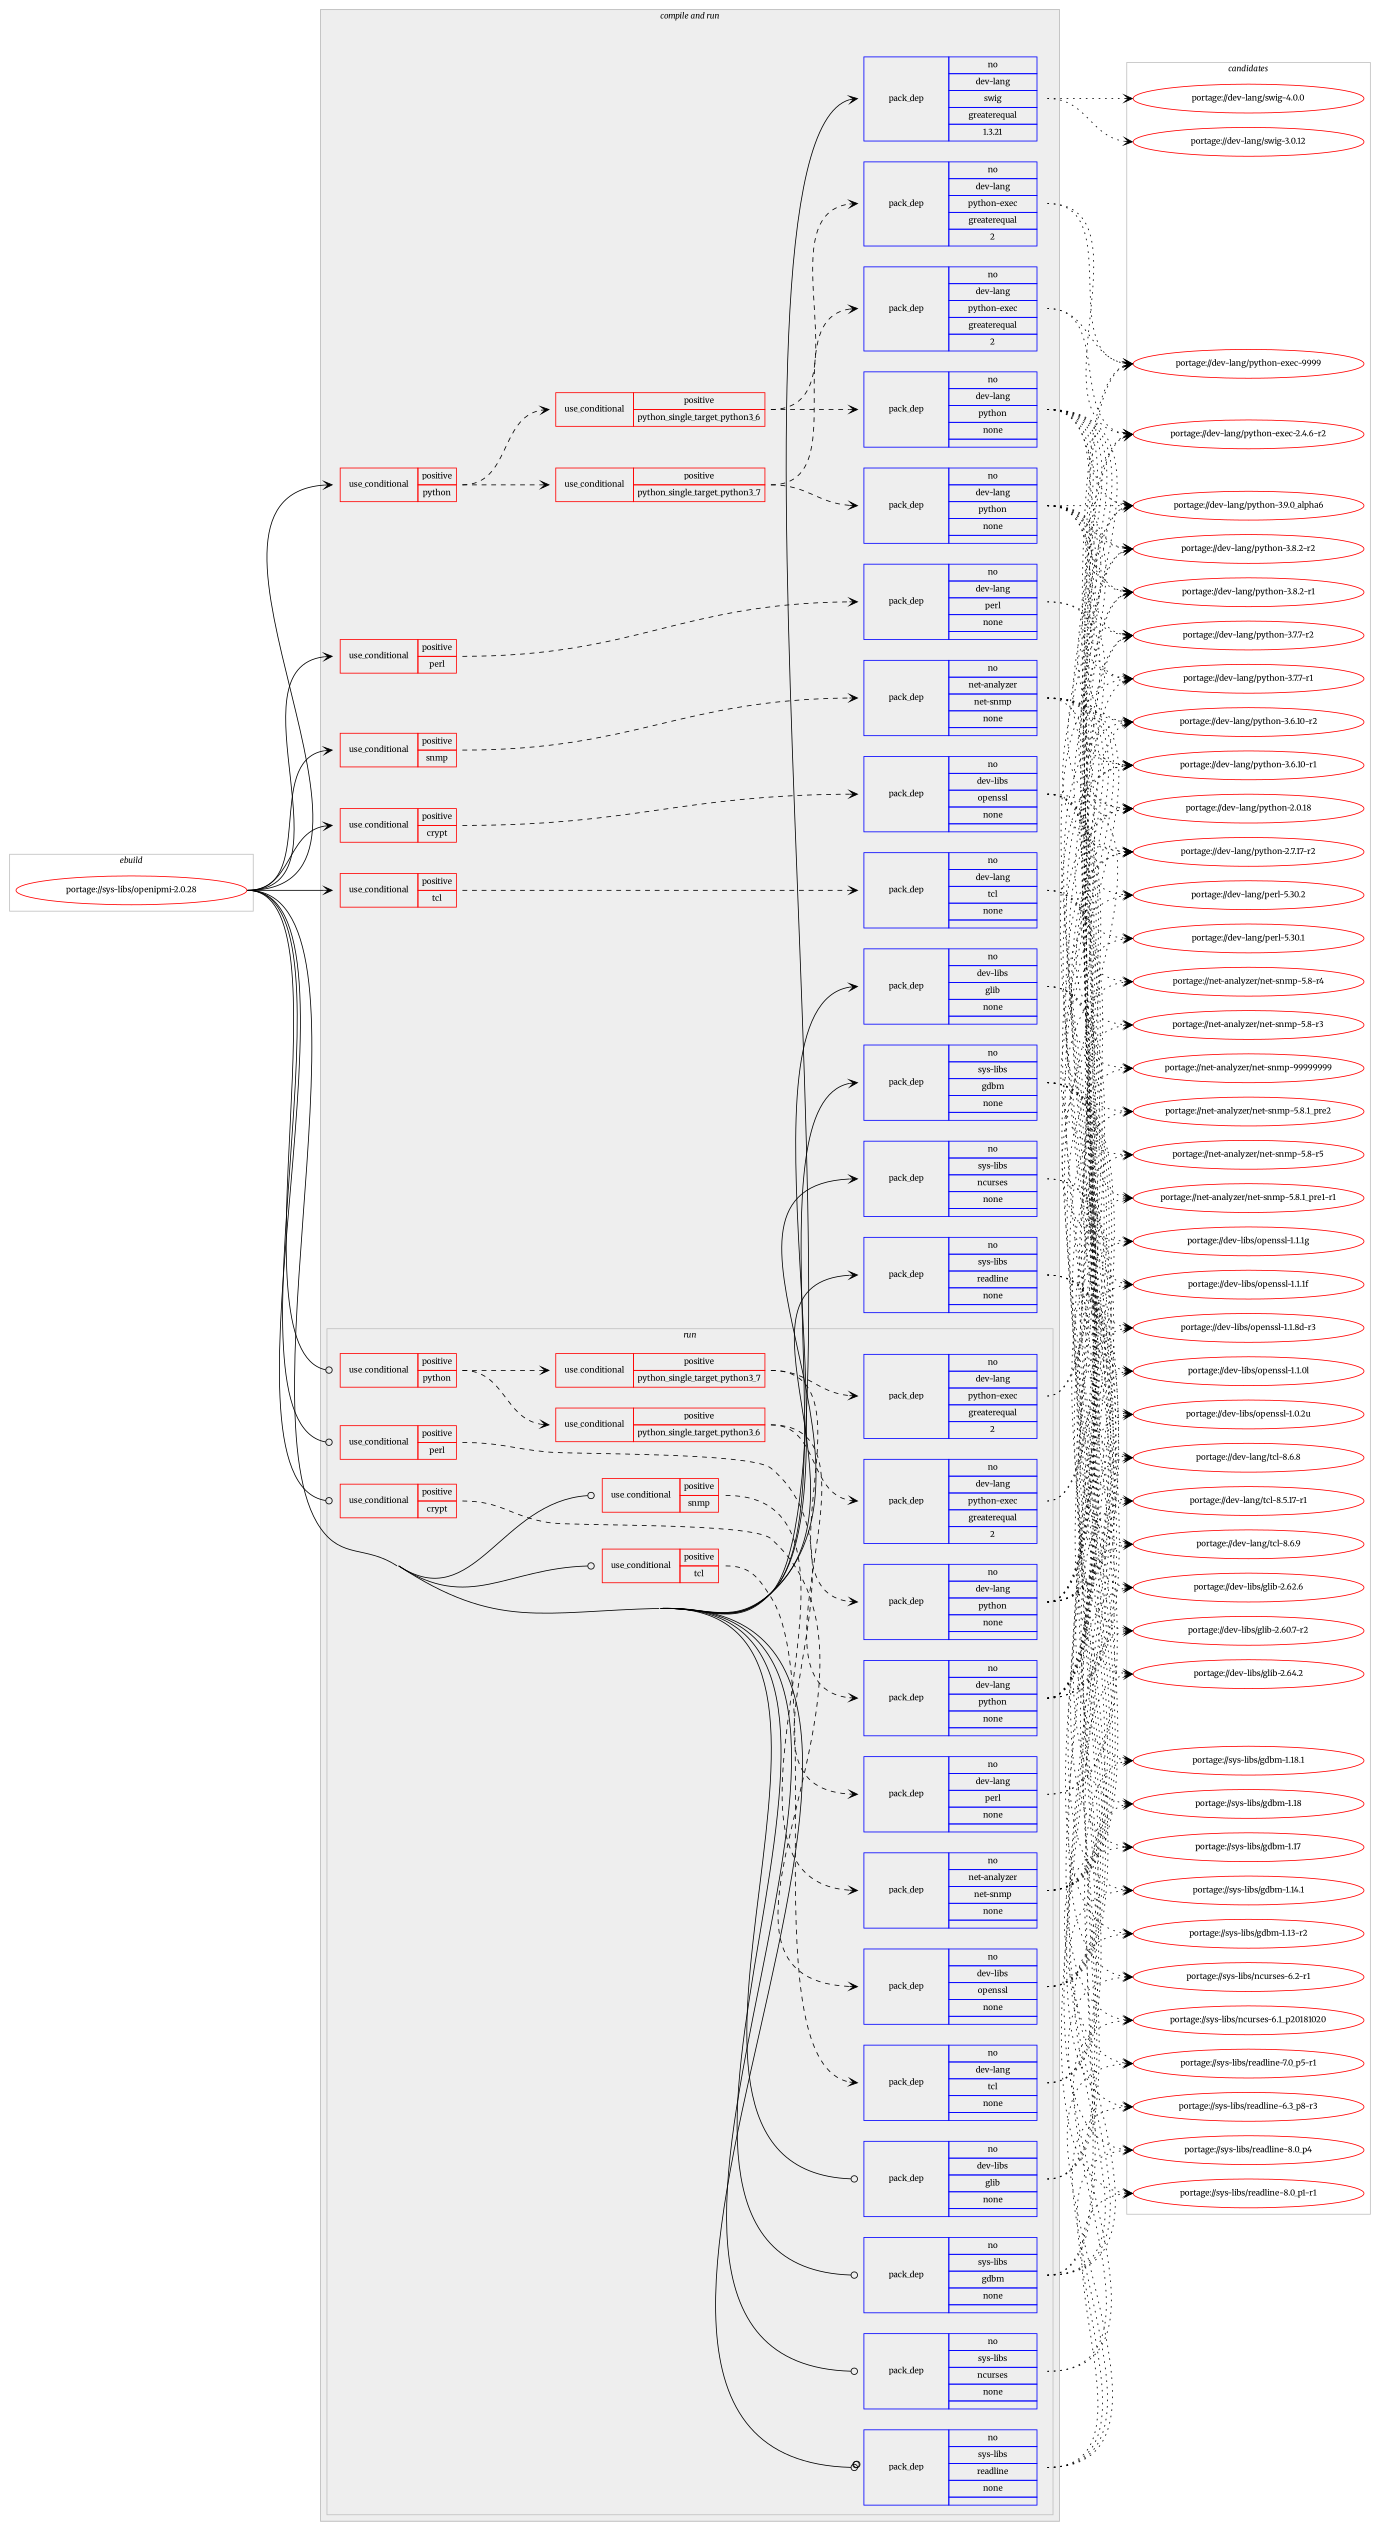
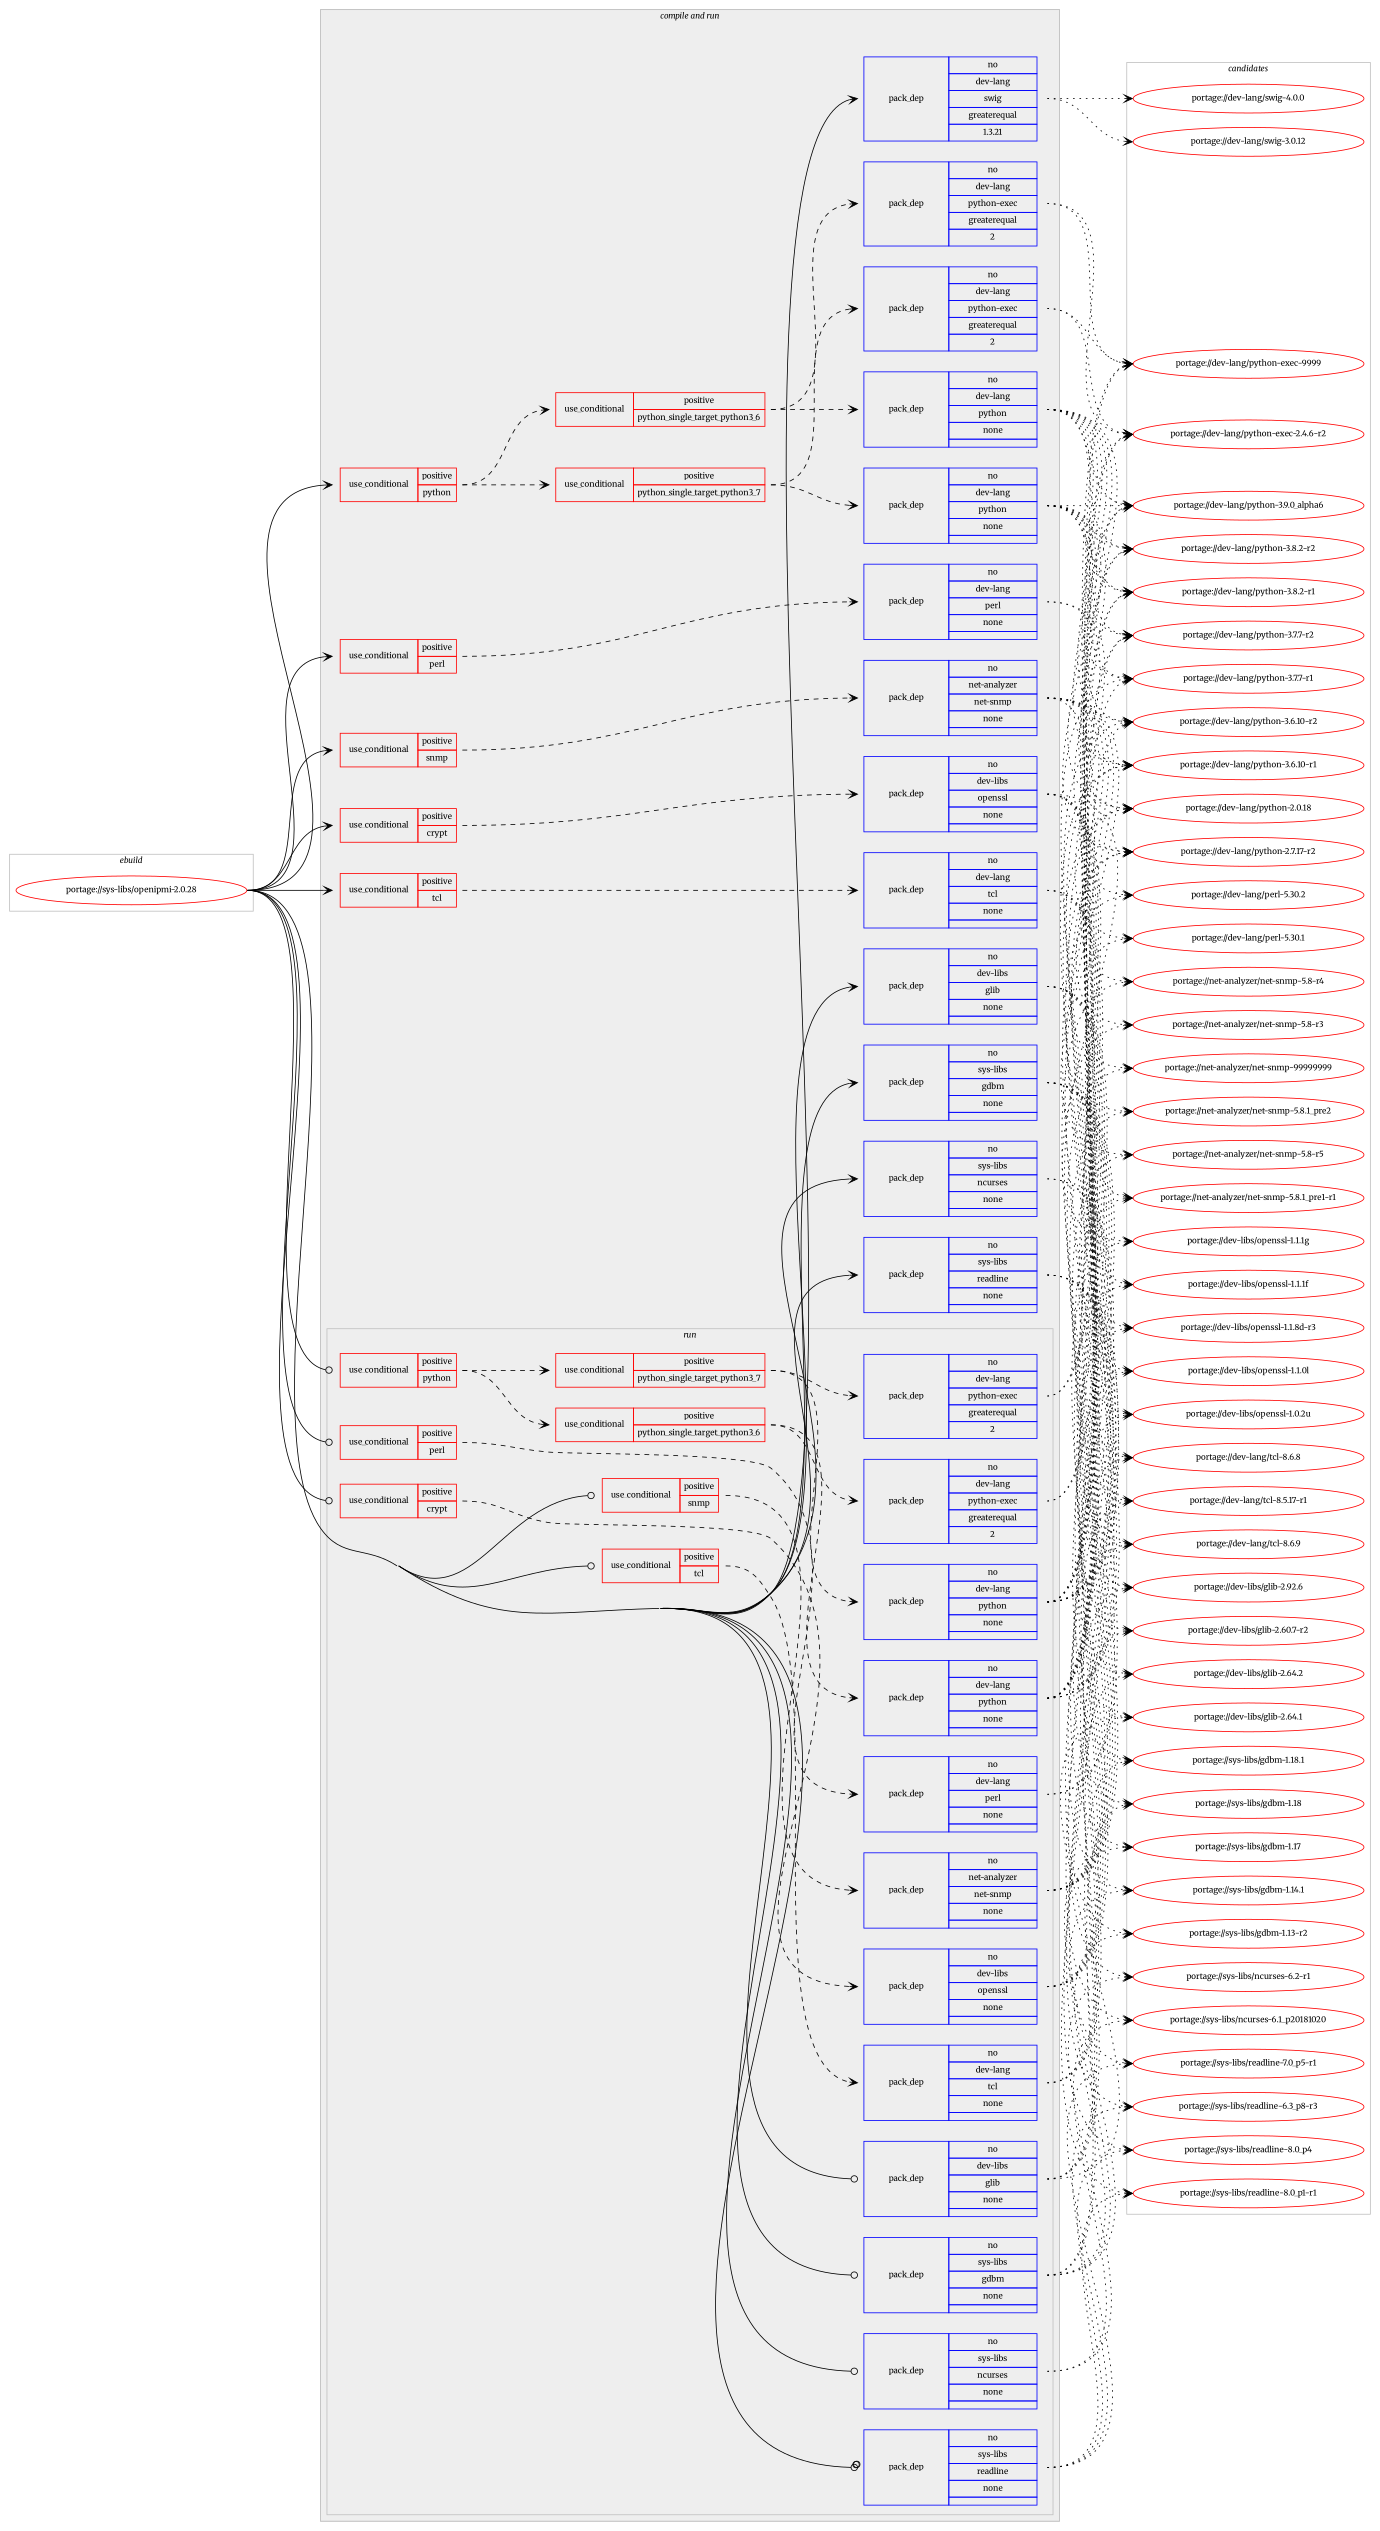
(1249, 1588) -> (1249, 1588)
none -> (1249, 1717)
